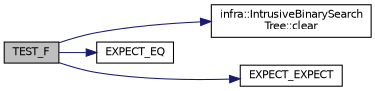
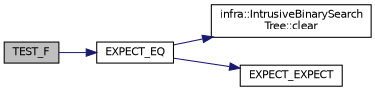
(129, 28) -> (188, 42)
(143, 78) -> (202, 62)
